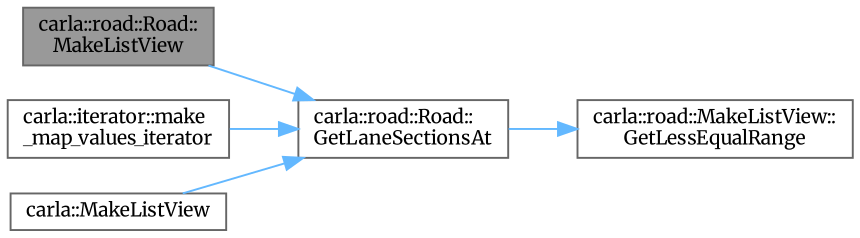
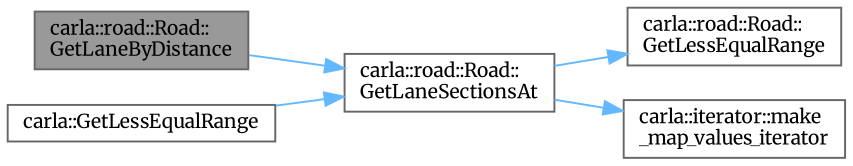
(118, 37) -> (141, 40)
(254, 129) -> (579, 104)
(715, 129) -> (734, 37)
(118, 212) -> (141, 123)
